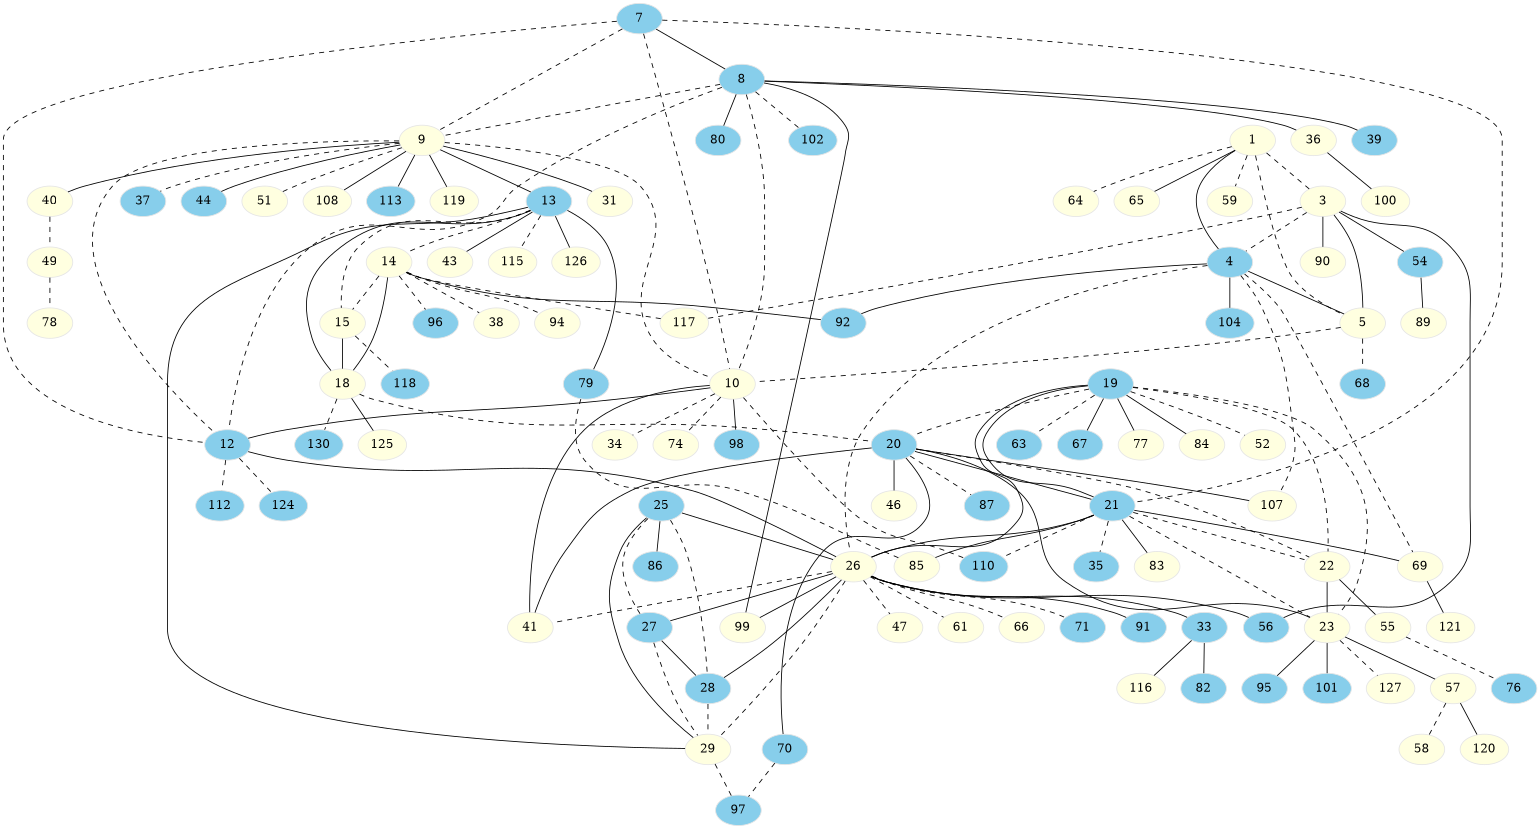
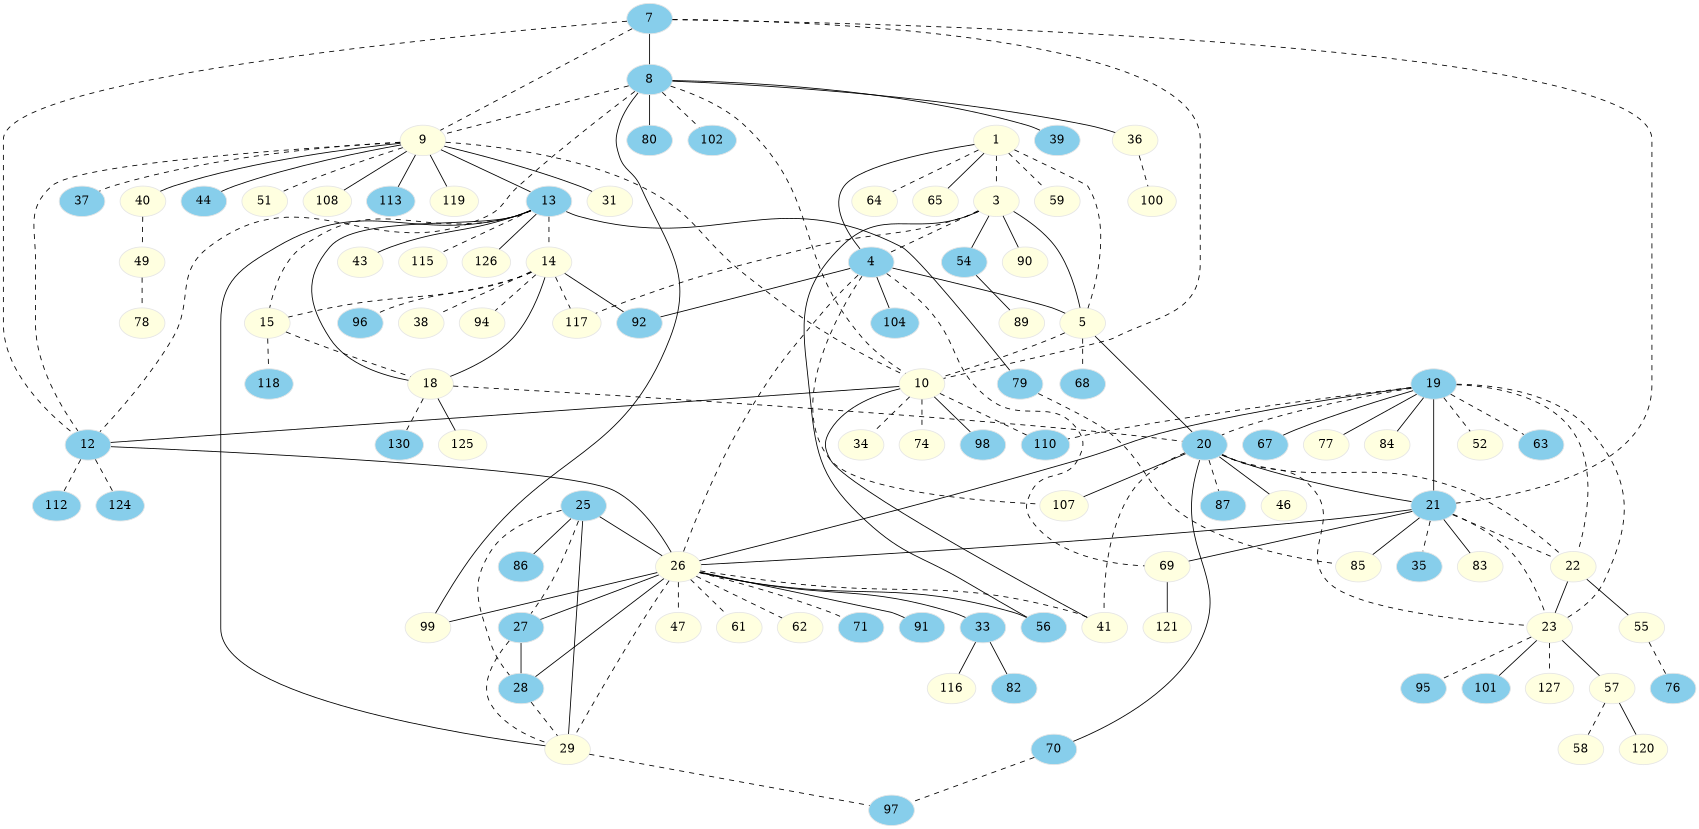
(1349, 171) -> (1144, 171)
(343, 354) -> (332, 350)
none -> (1144, 384)
(672, 478) -> (1119, 518)
(1048, 536) -> (1239, 410)
(1081, 591) -> (1331, 584)
(1022, 628) -> (800, 628)
(1296, 658) -> (1486, 658)
